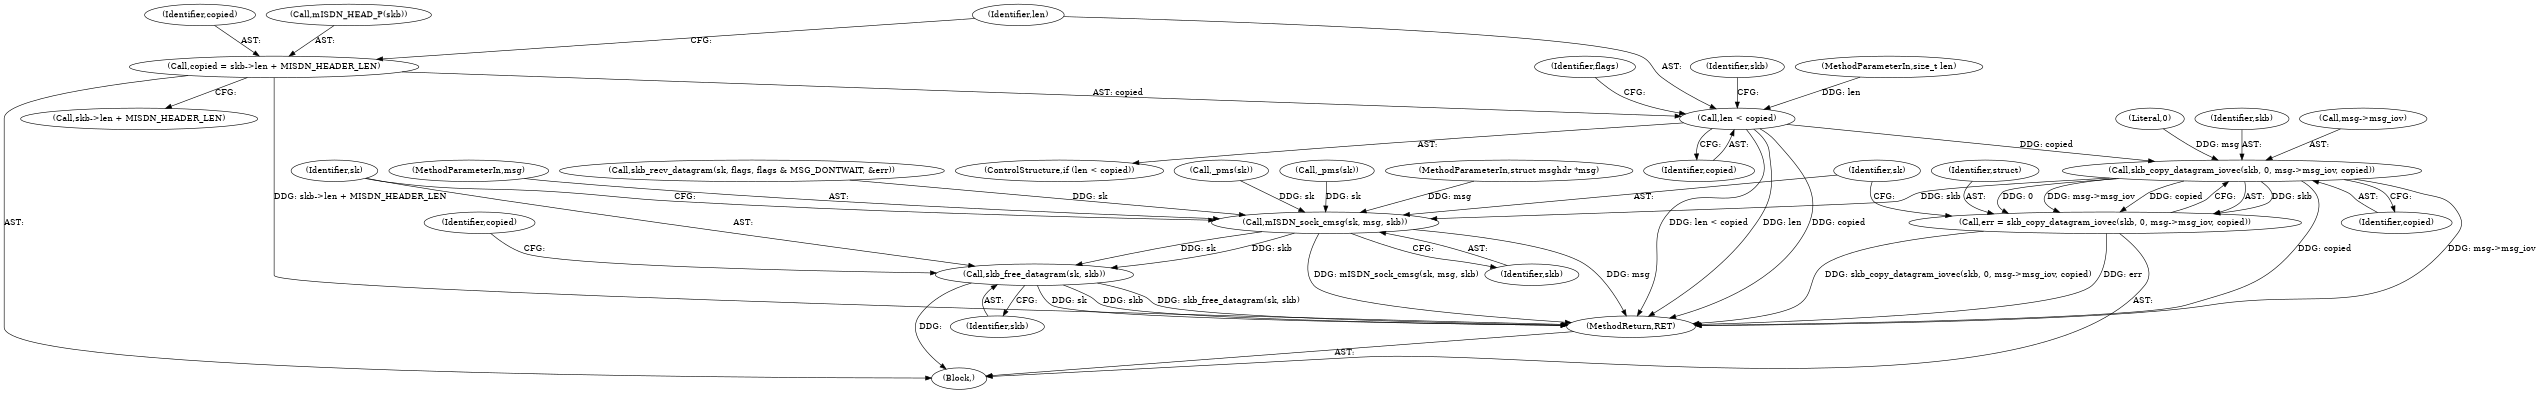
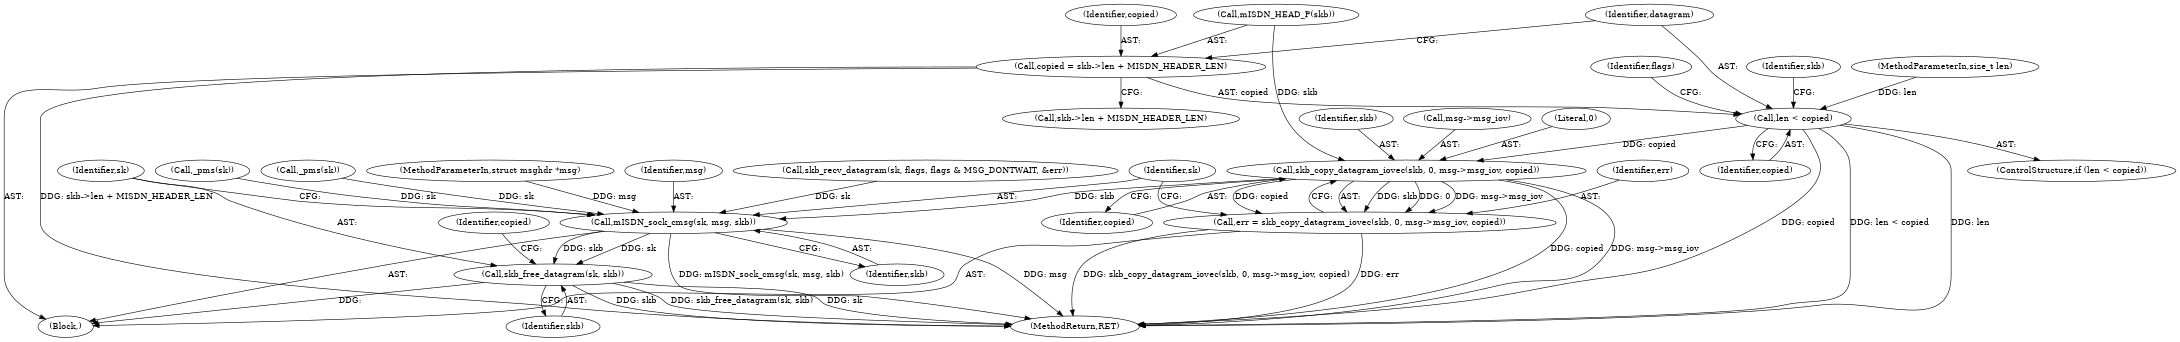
(1018, 15) -> (1650, 15)
none -> (1282, 110)
(2218, 145) -> (1513, 145)
(469, 171) -> (674, 171)
(1985, 171) -> (1643, 171)
(1283, 354) -> (349, 271)
